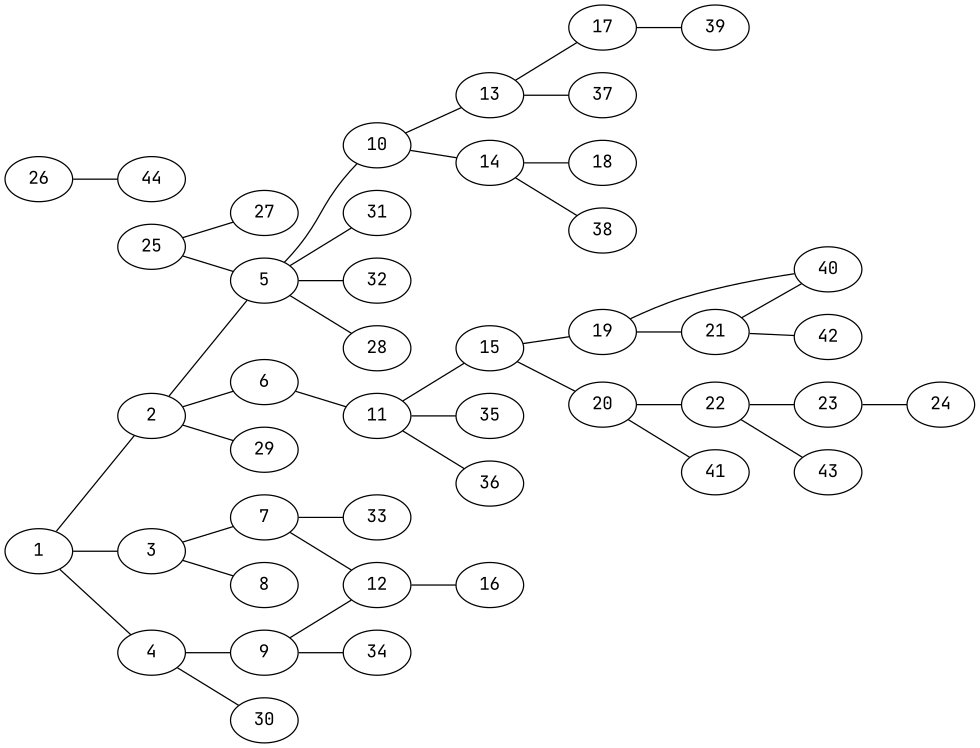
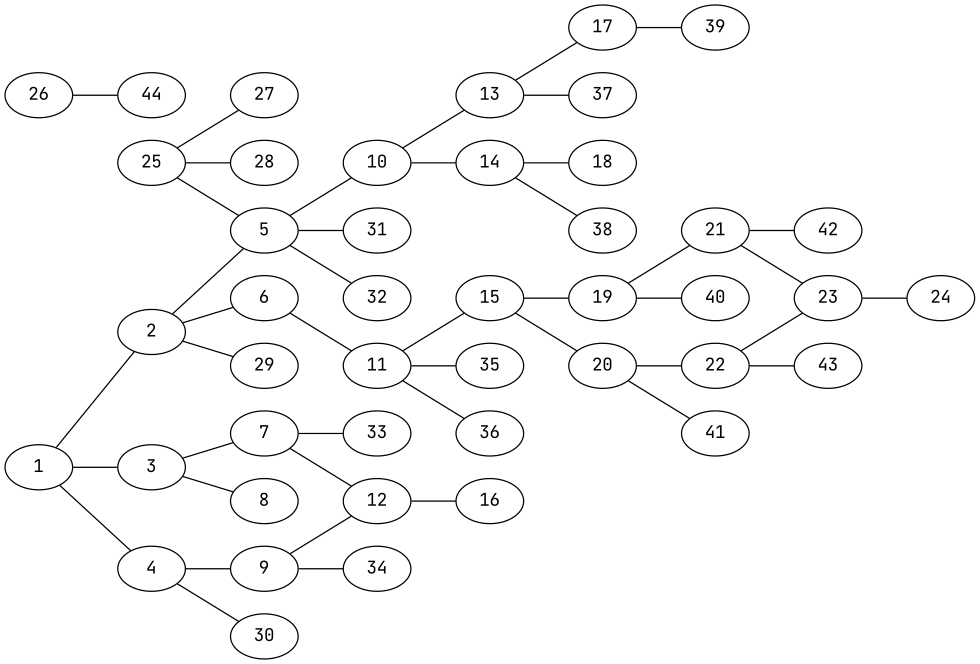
(772, 301) -> (772, 264)
(321, 314) -> (208, 163)
